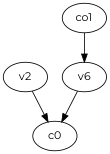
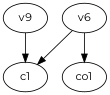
(84, 44) -> (84, 44)
(25, 77) -> (25, 18)
(55, 136) -> (25, 77)
